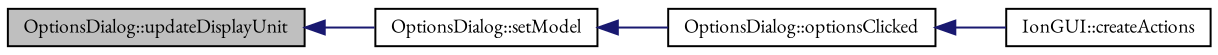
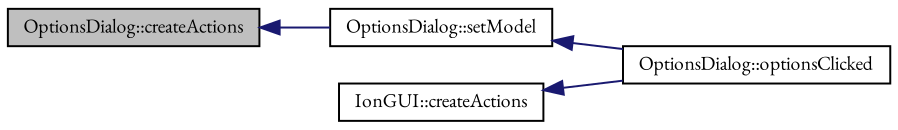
(156, 28) -> (134, 28)
(981, 28) -> (593, 84)
